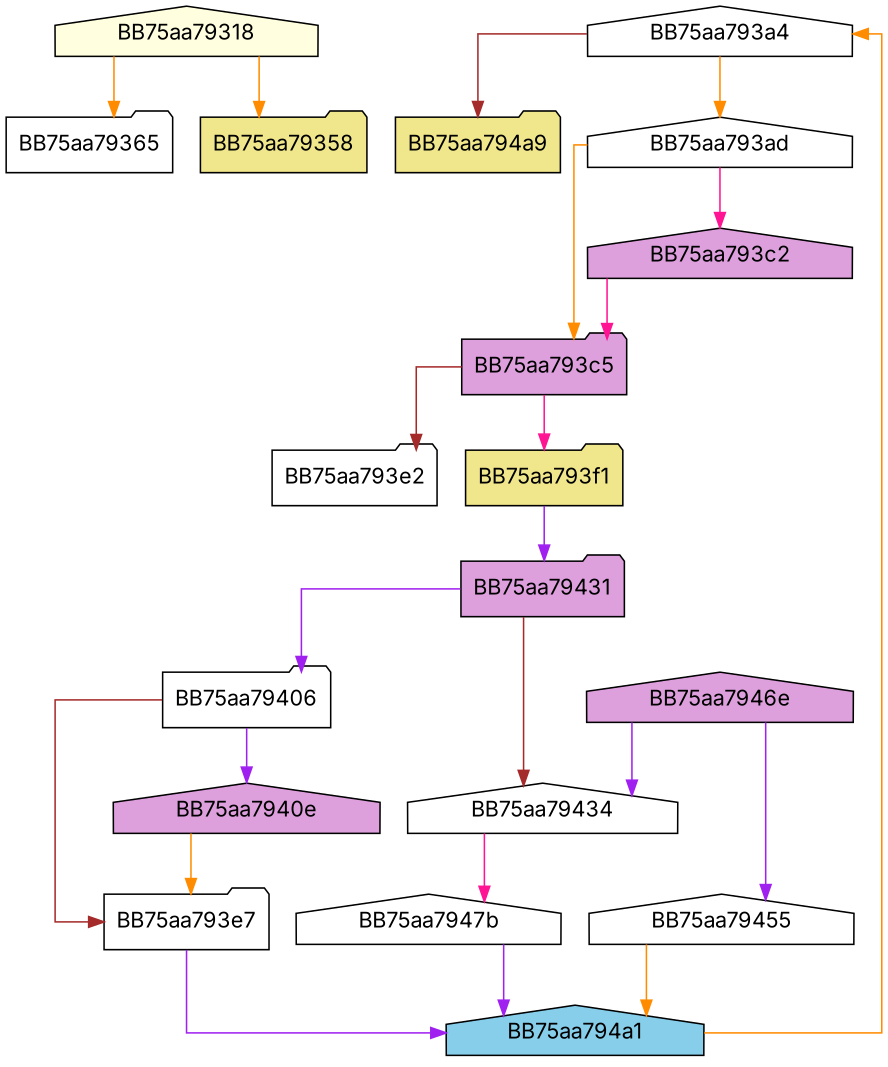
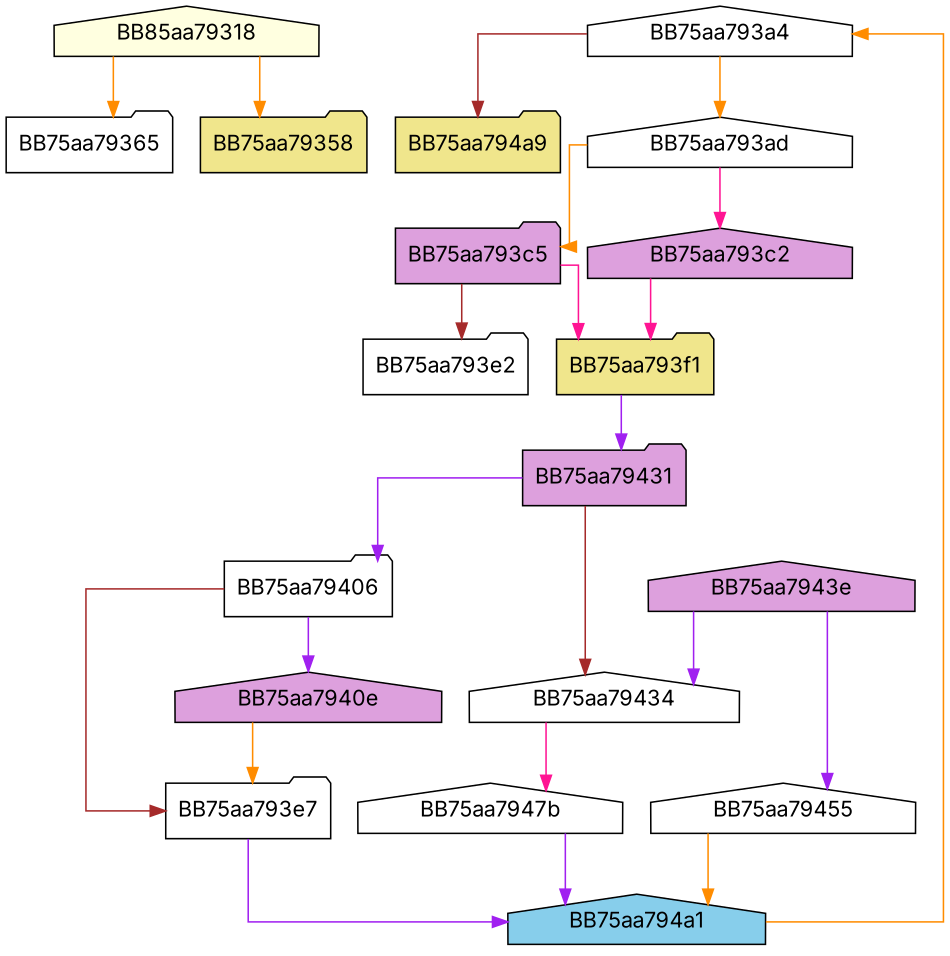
(187, 34) -> (187, 34)
(607, 301) -> (651, 301)
(720, 700) -> (782, 589)
